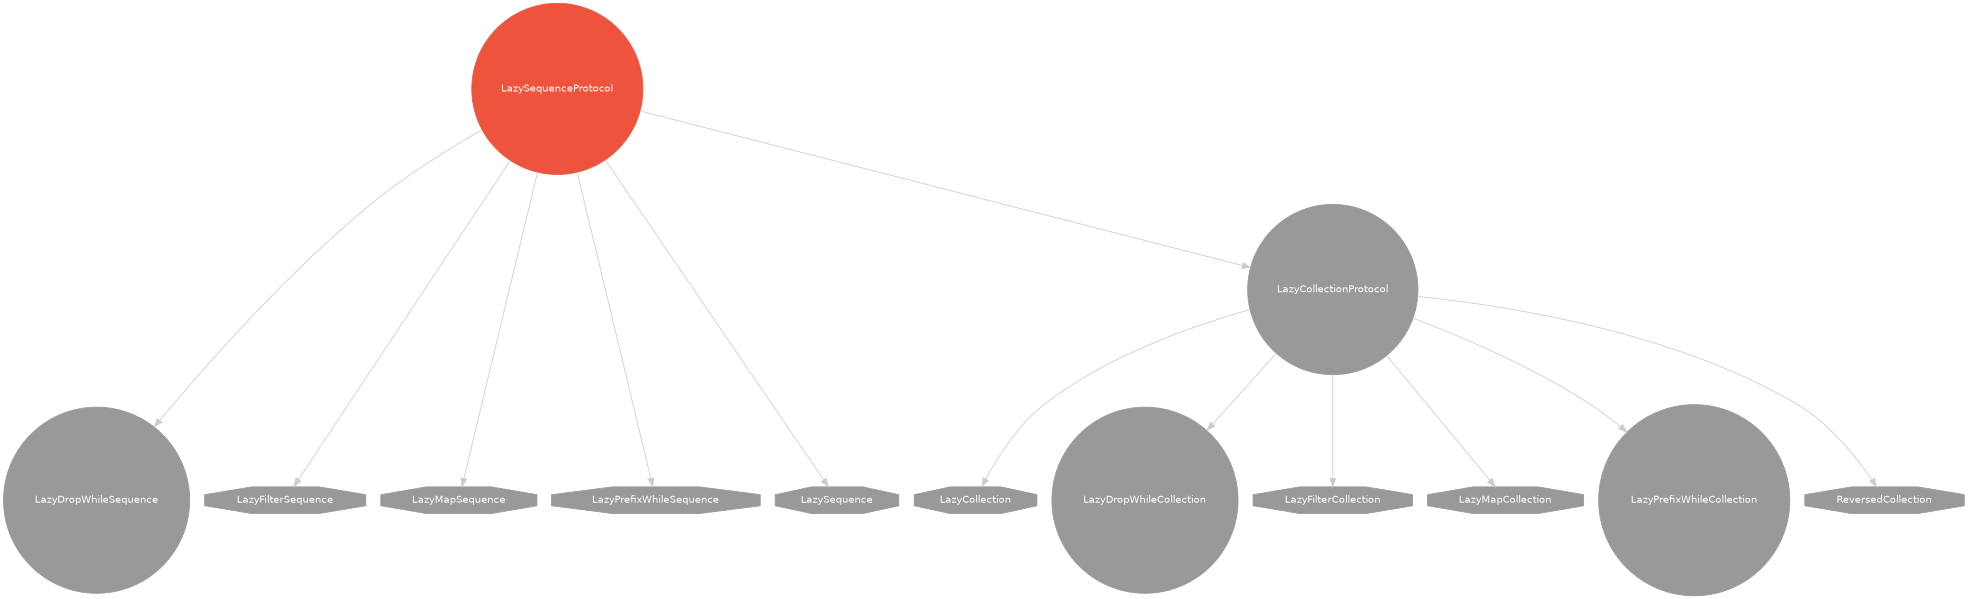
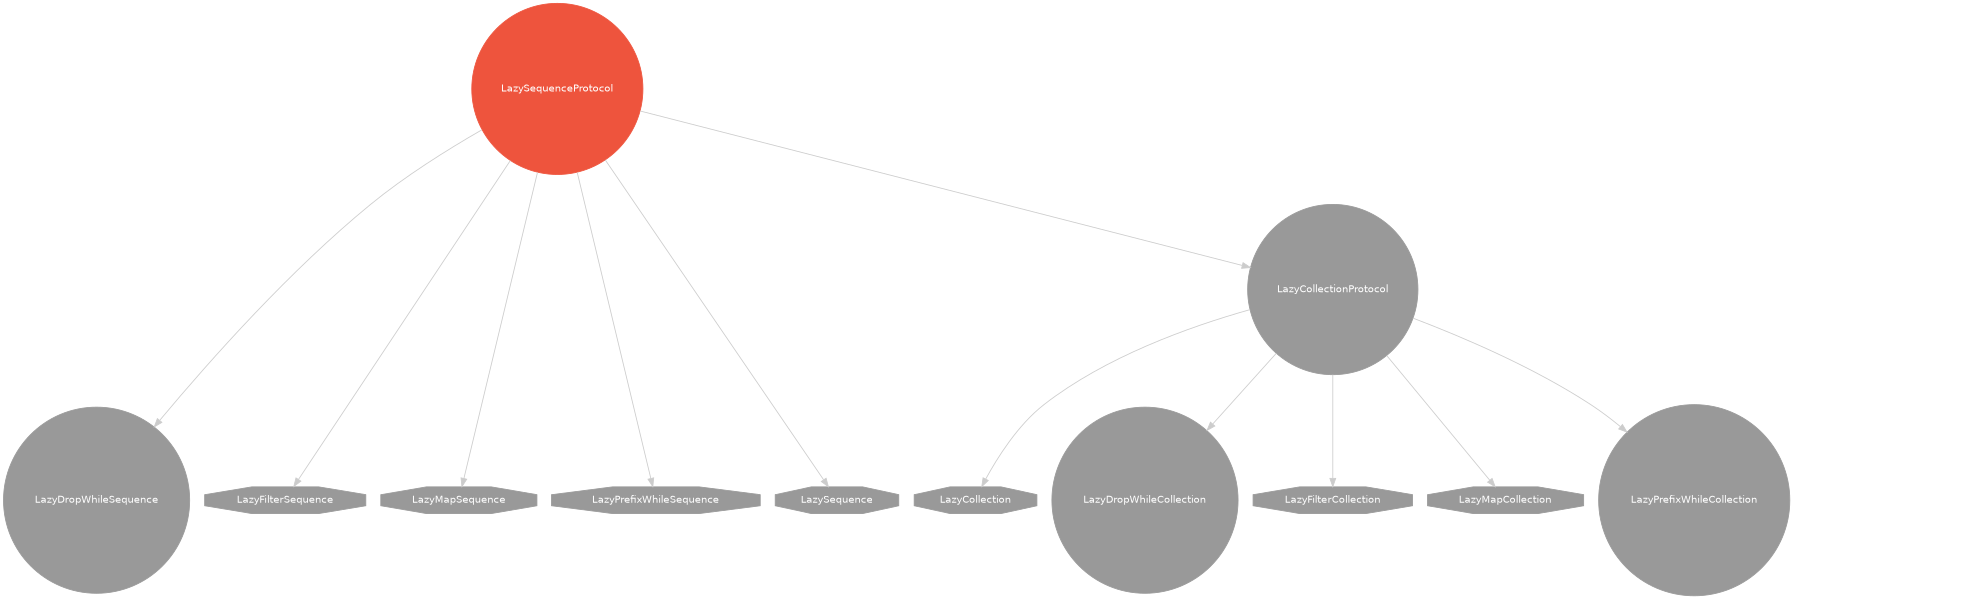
(1885, 500) -> none
